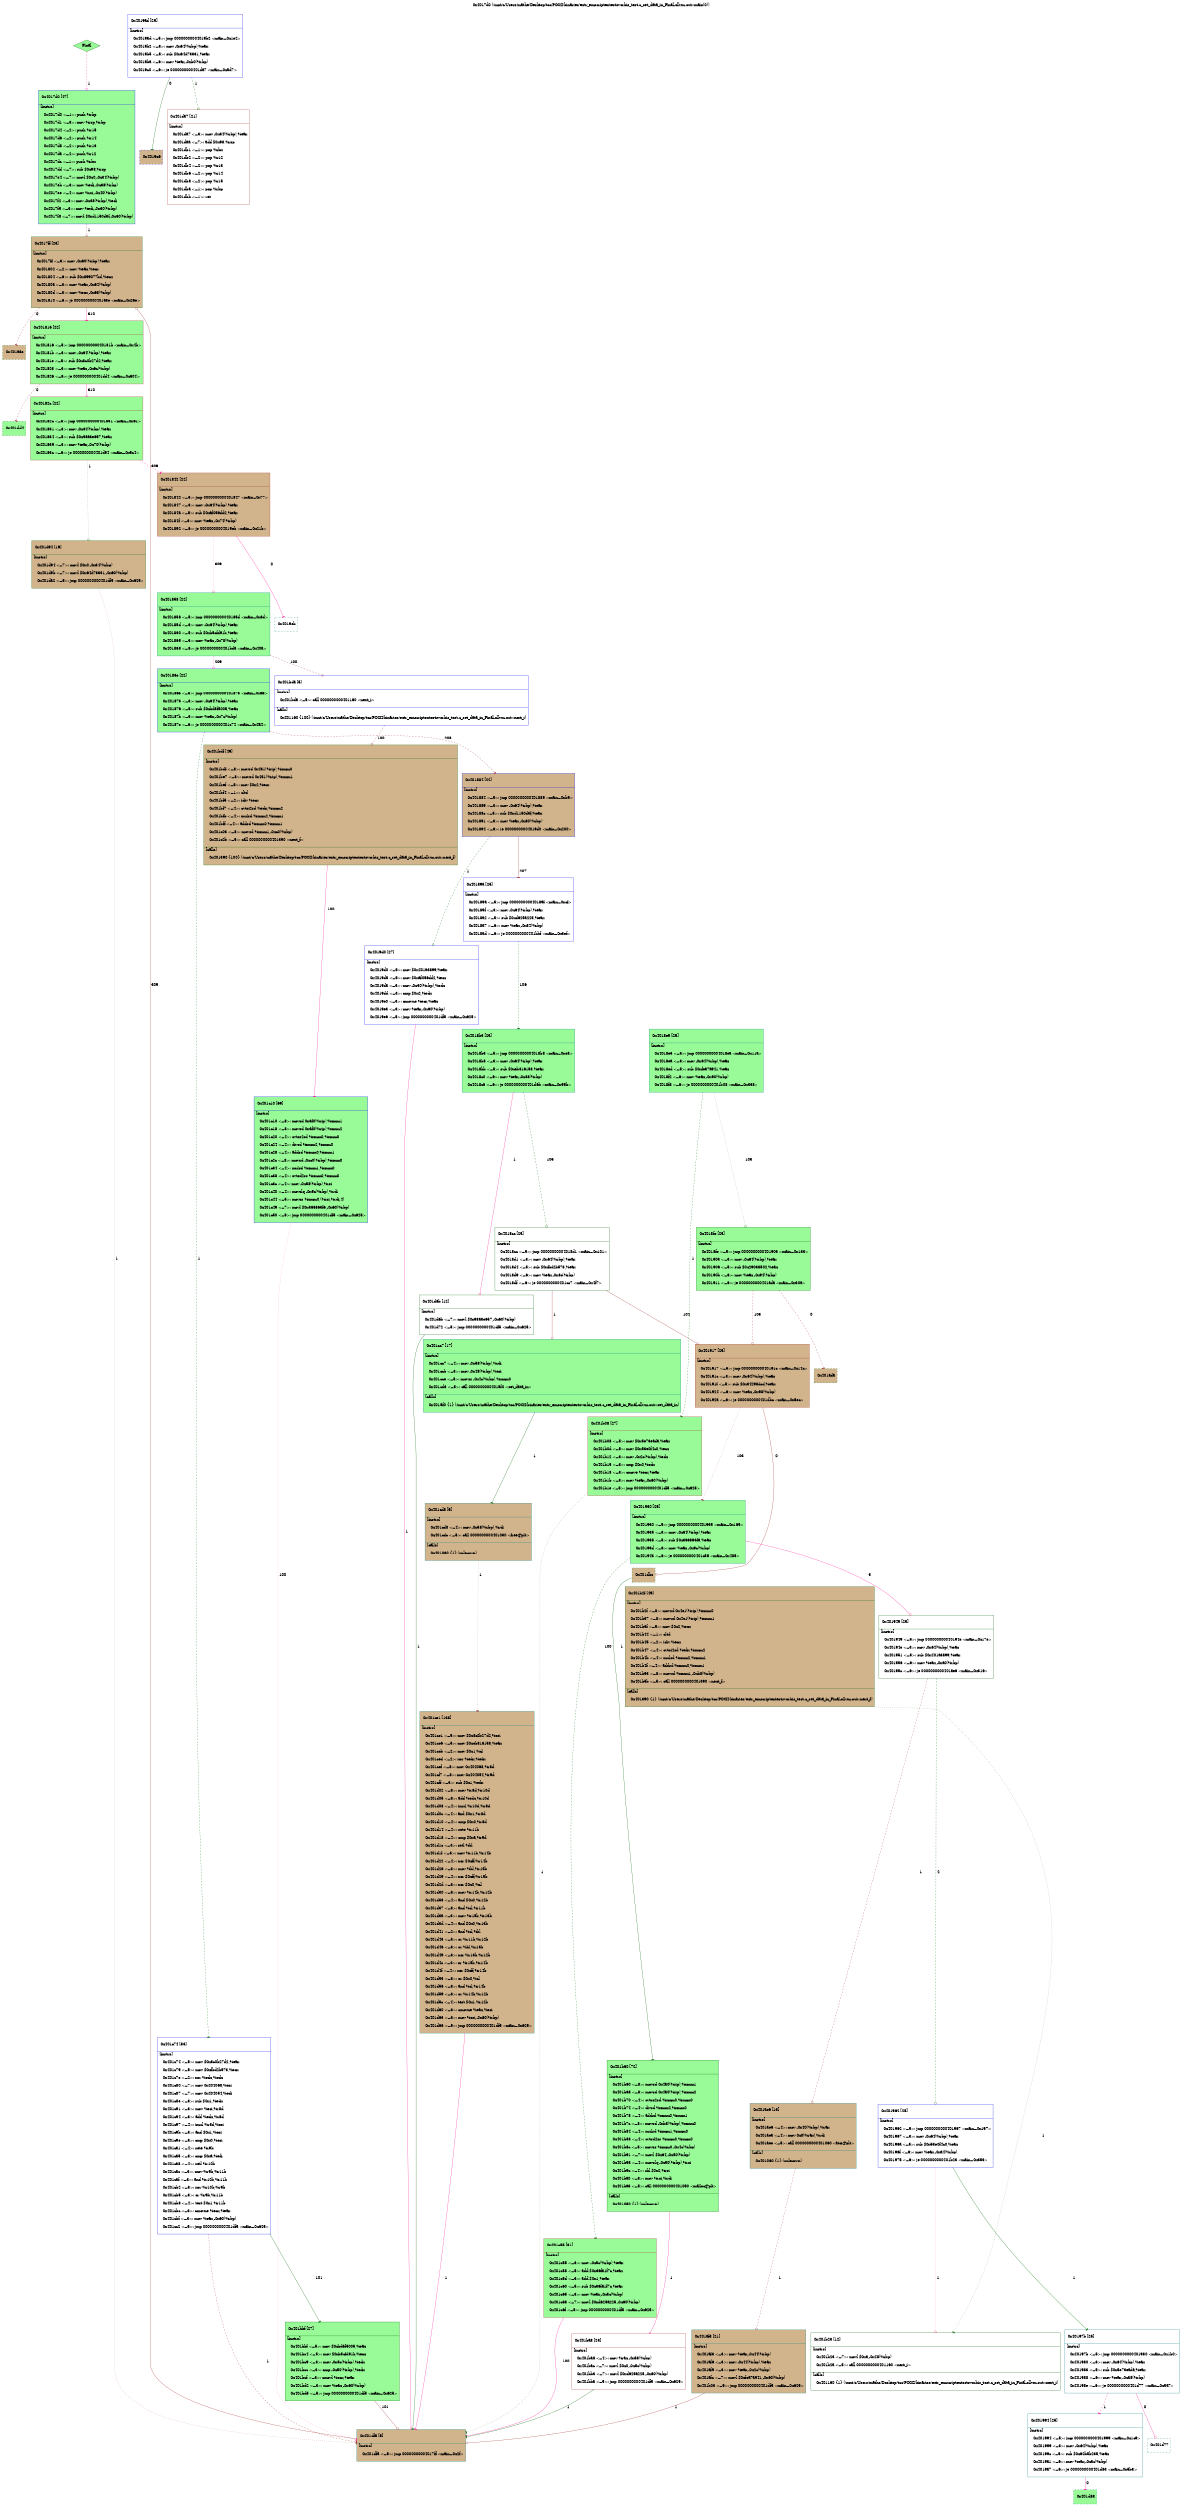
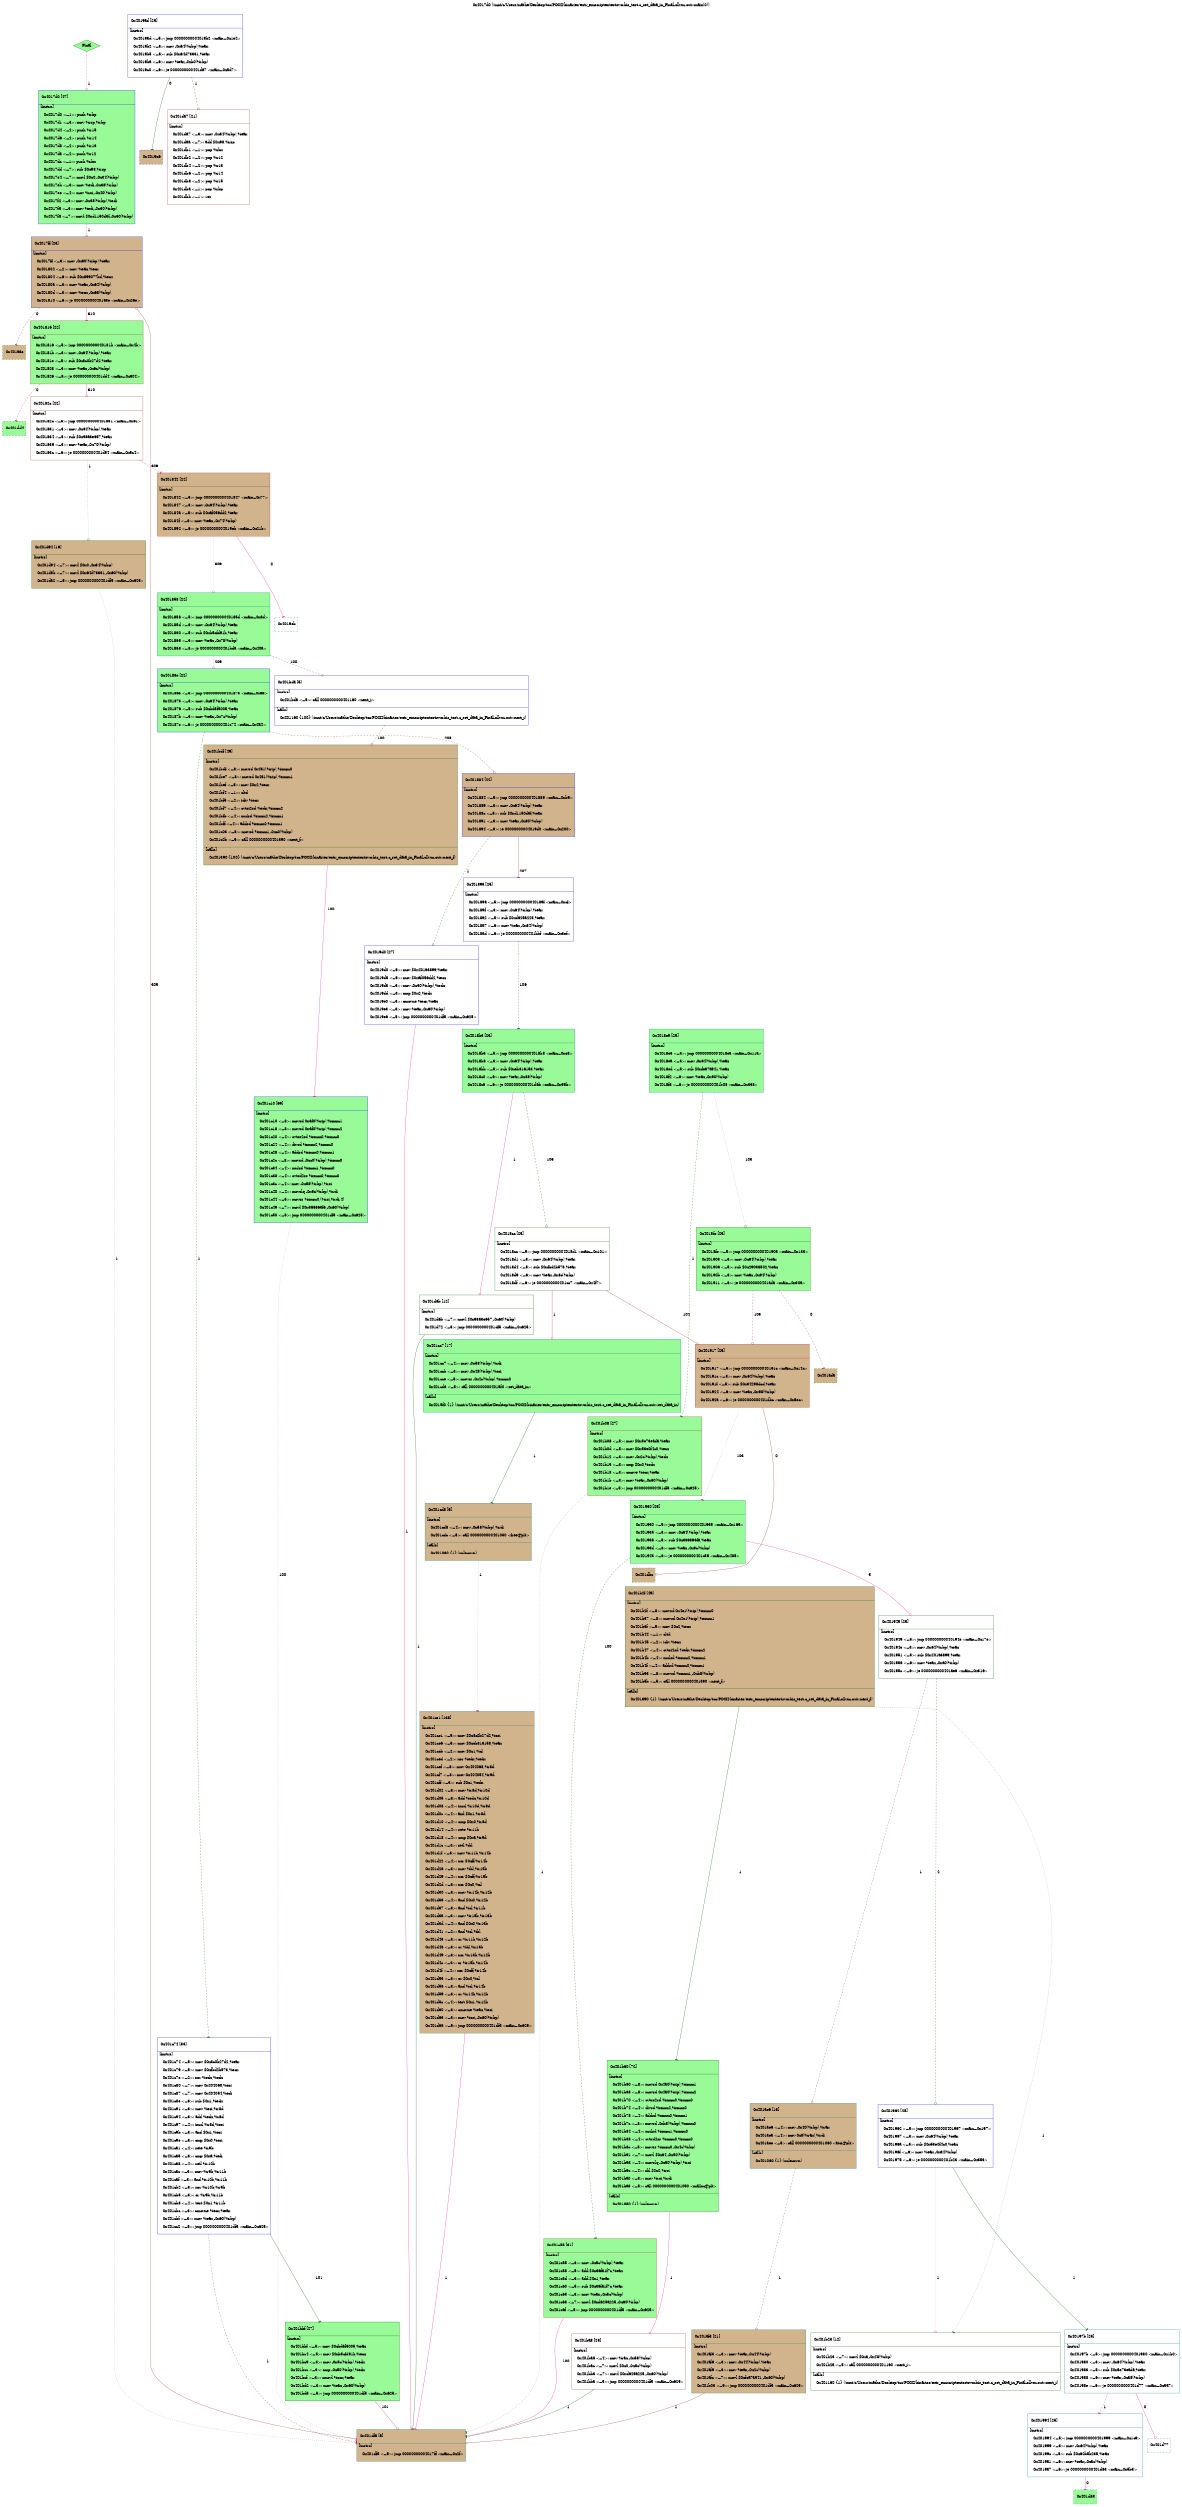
(87, 272) -> (87, 272)
(87, 428) -> (87, 428)
(387, 736) -> (387, 736)
(627, 1815) -> (708, 1883)
